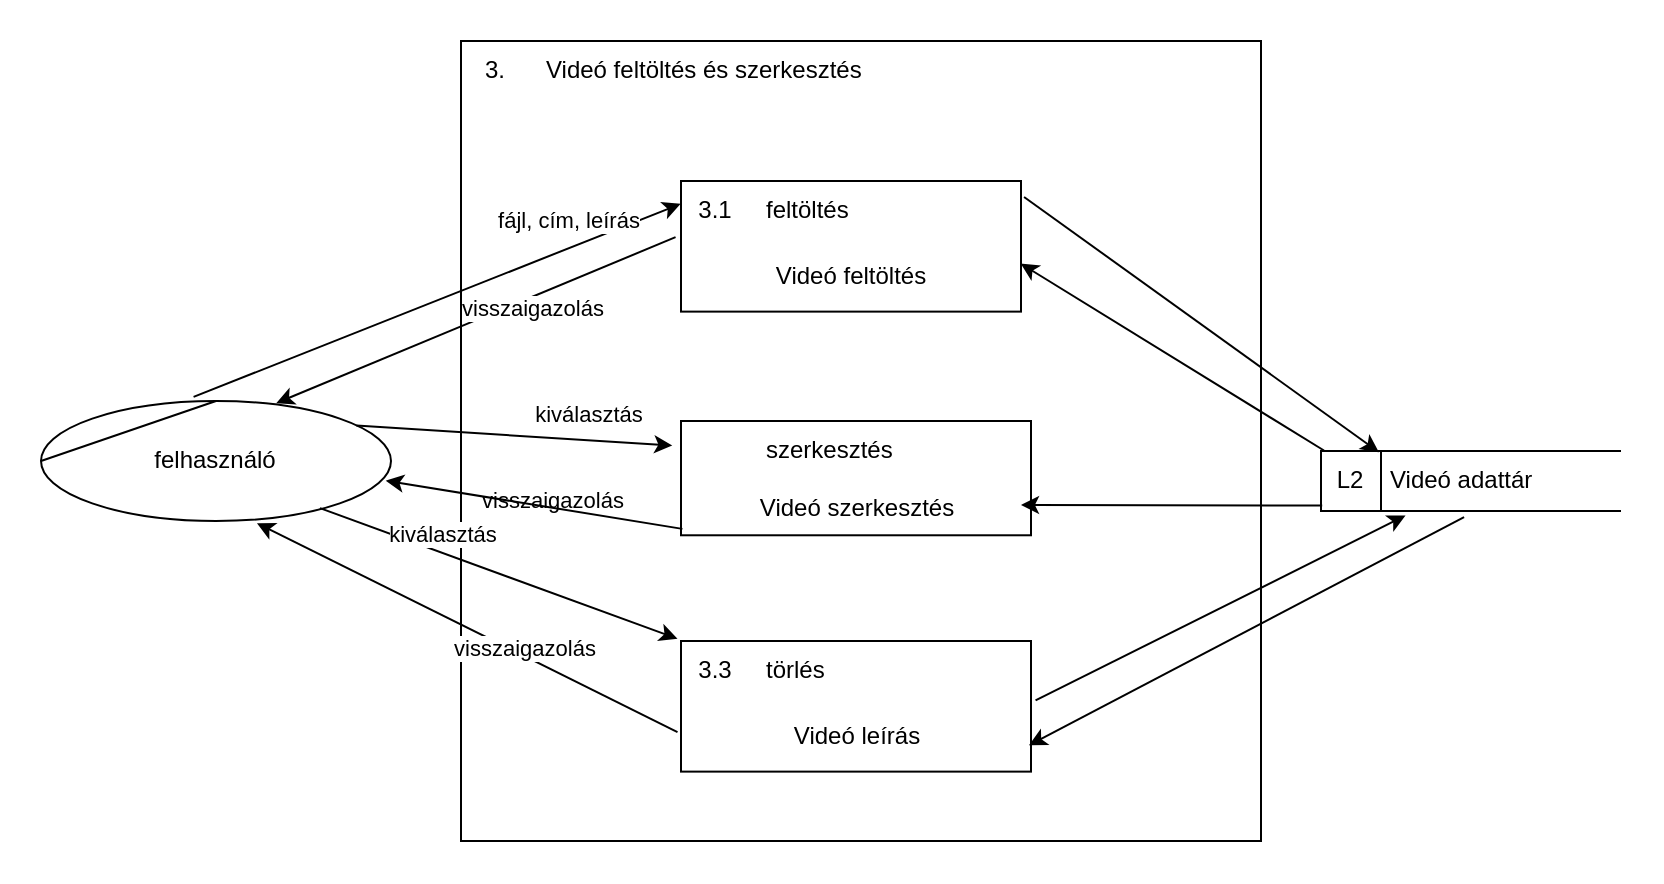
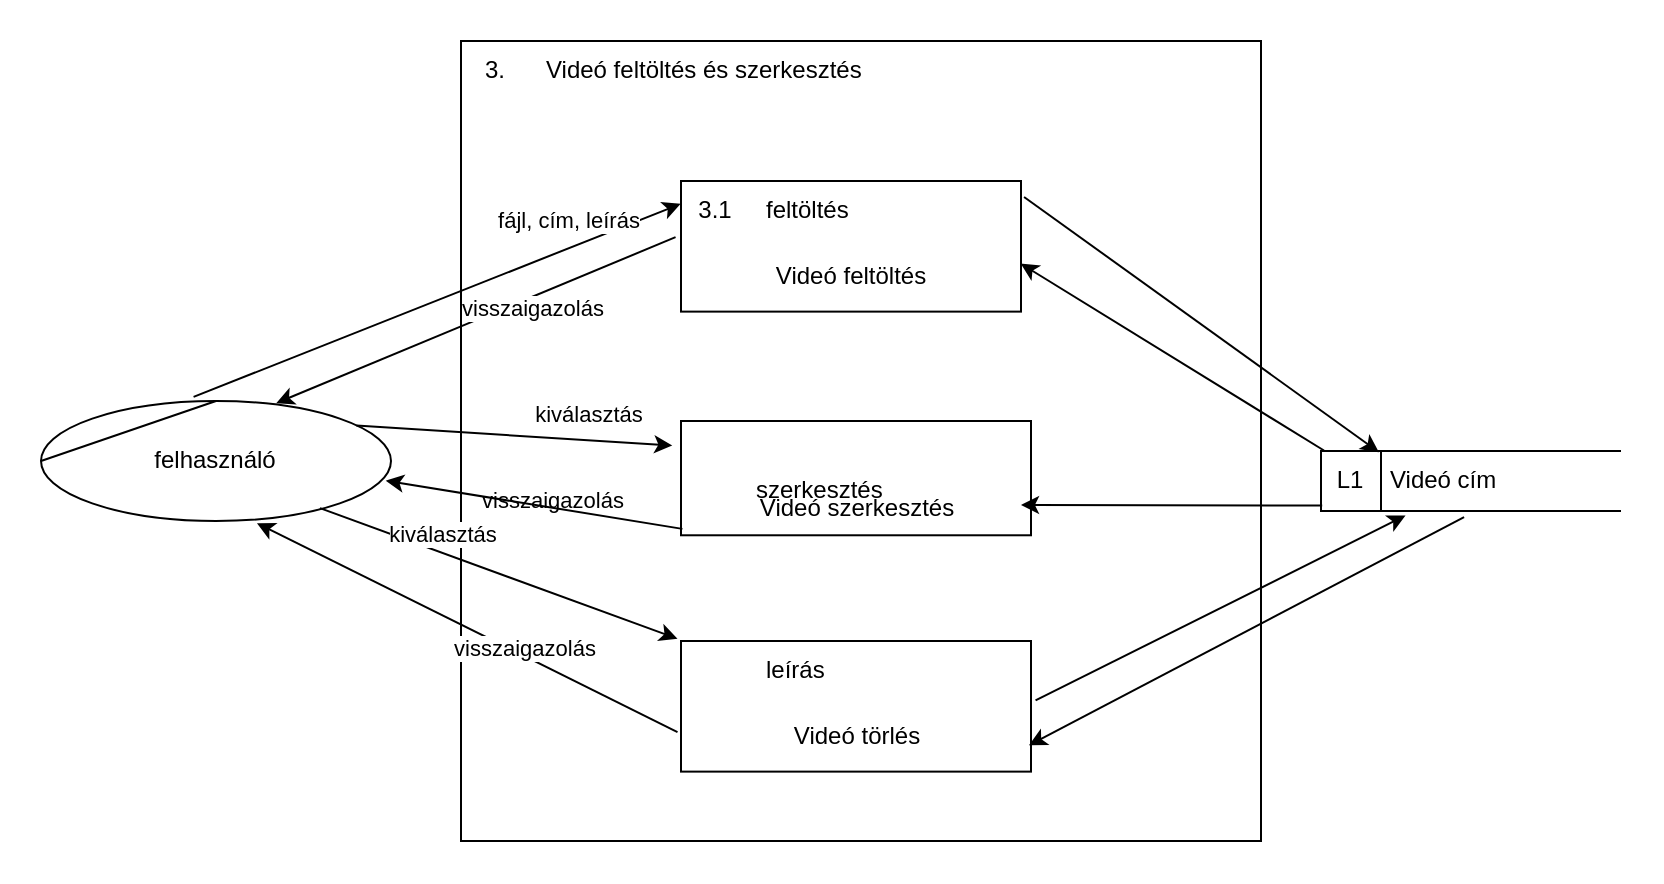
(841, 451) -> (831, 491)
(1351, 481) -> (1351, 481)
(1472, 481) -> (1445, 481)
(716, 671) -> none
(804, 671) -> (804, 671)
(858, 737) -> (858, 737)
